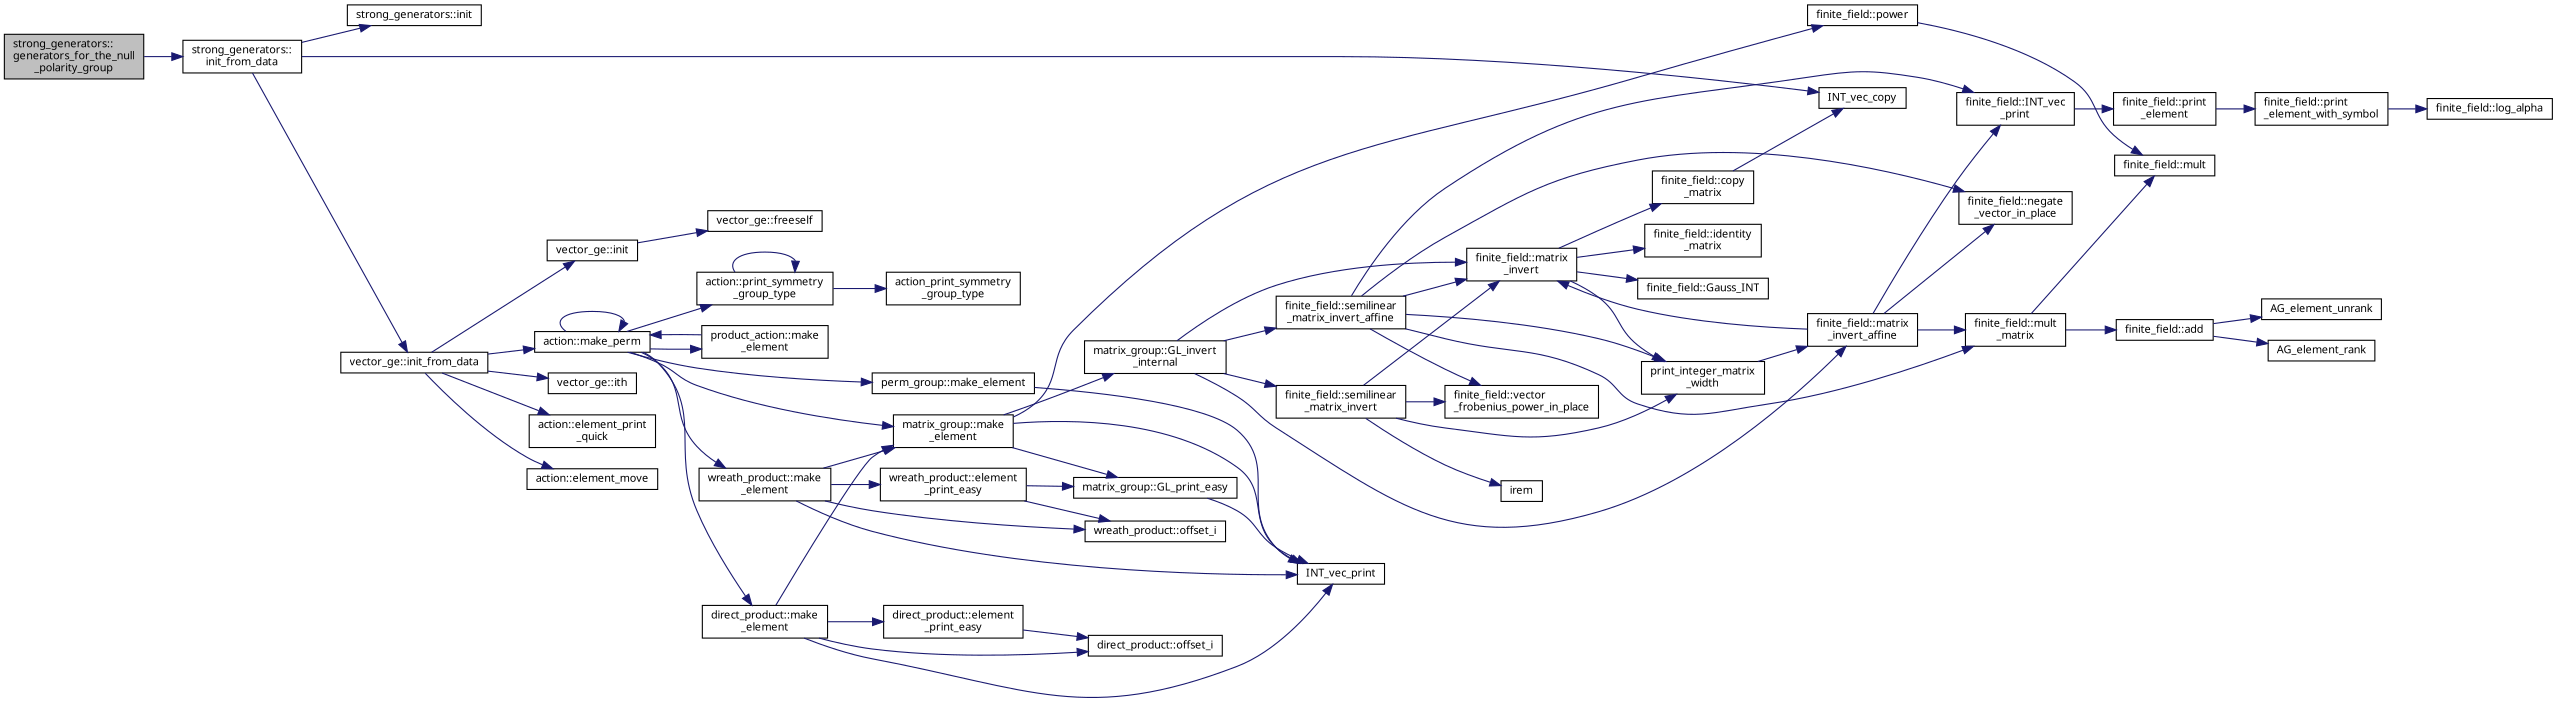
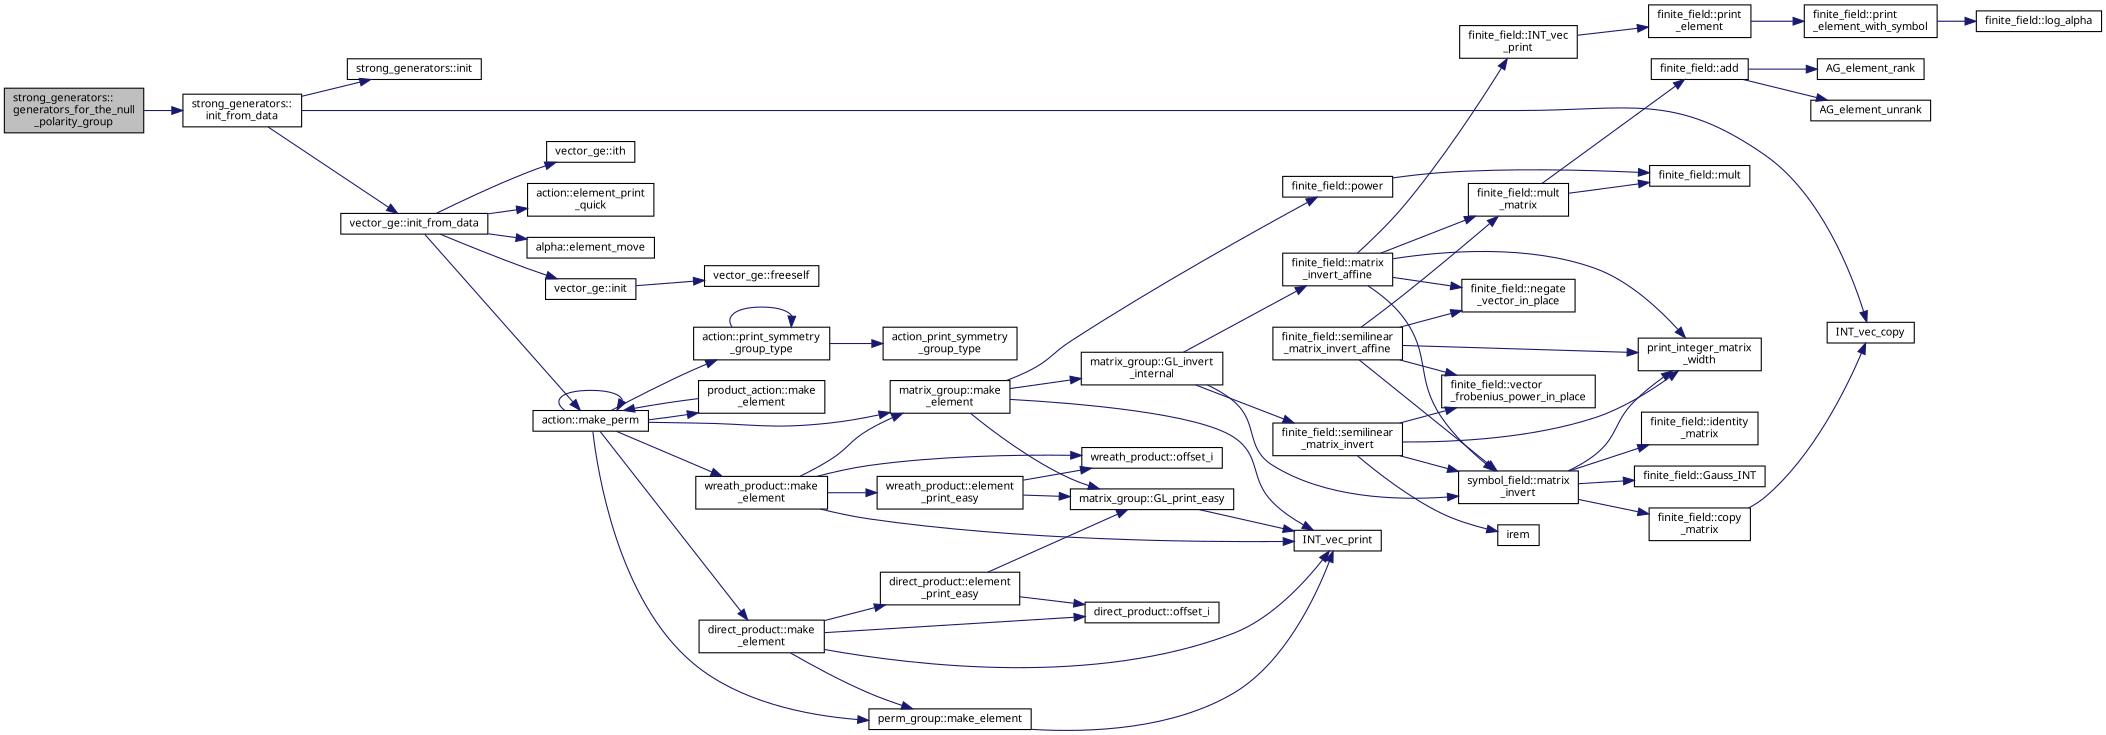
(1625, 105) -> none
(1522, 265) -> (1518, 487)
(1244, 336) -> none
(1777, 356) -> (1547, 256)
(592, 479) -> (591, 248)
(825, 524) -> (845, 682)
none -> (1053, 543)
